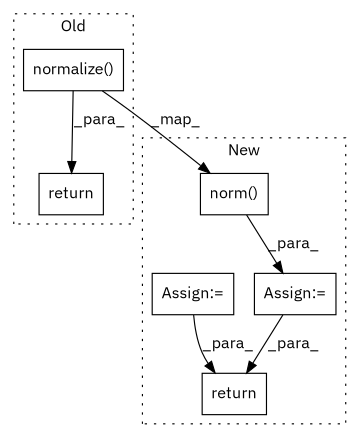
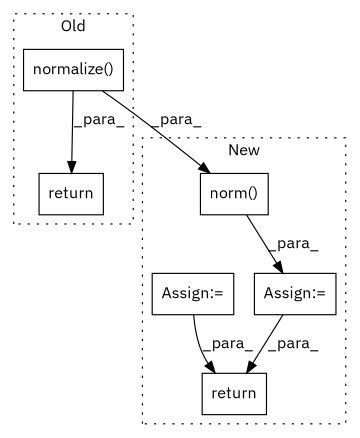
(176, 120) -> (177, 120)
